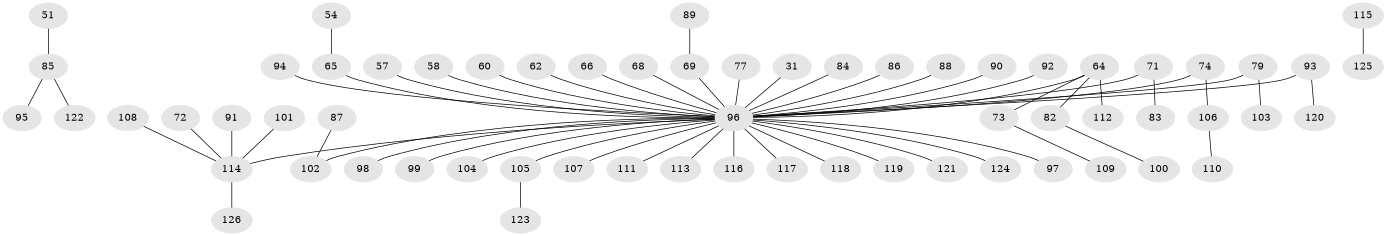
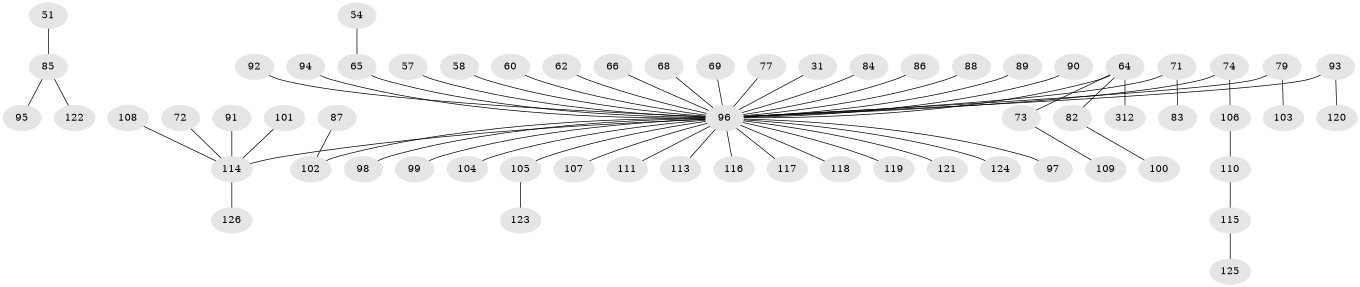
(690, 41) -> (877, 104)
(1103, 118) -> (1125, 118)
none -> (1230, 195)
